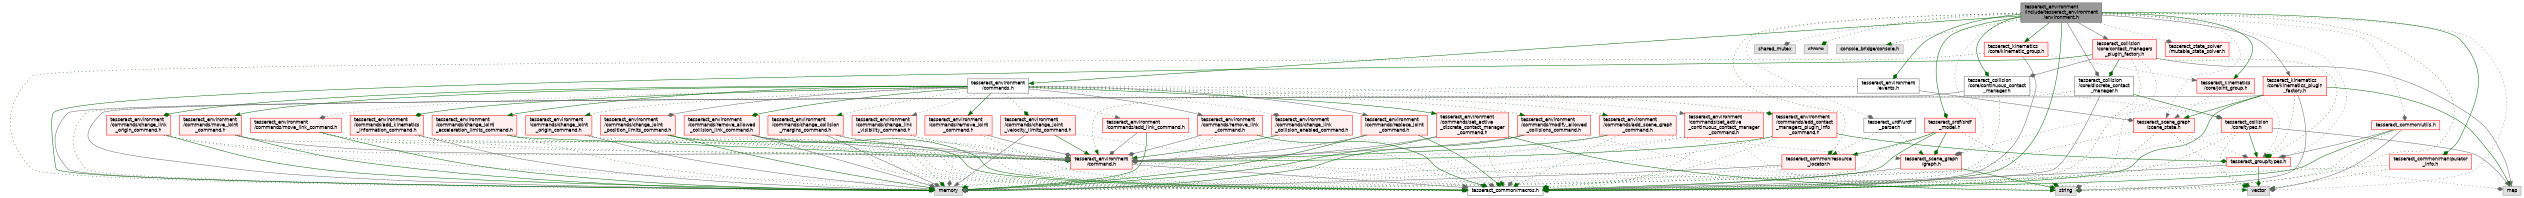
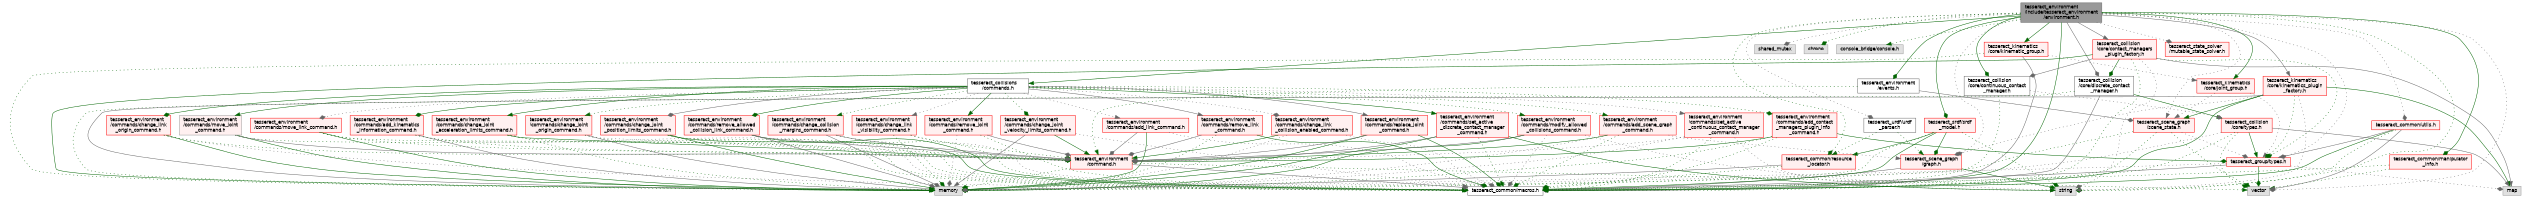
(998, 86) -> (998, 86)
(63, 119) -> none
(211, 125) -> (211, 125)
(2271, 177) -> (2271, 177)
